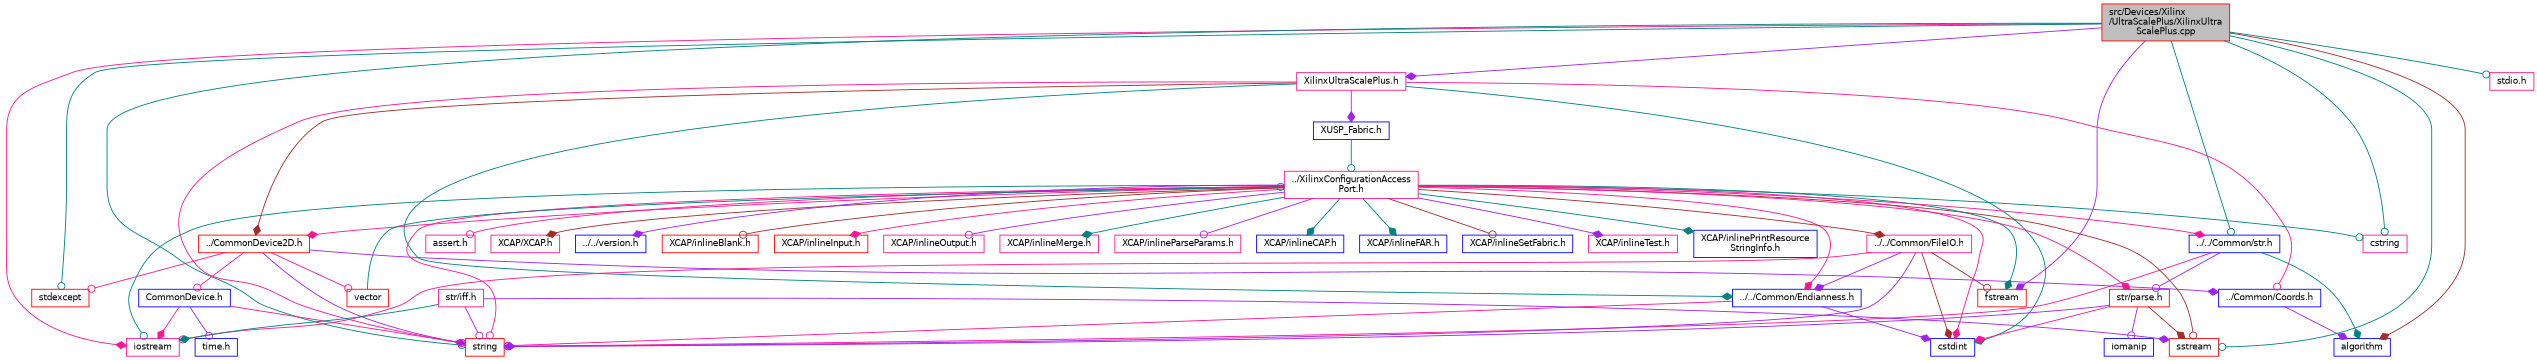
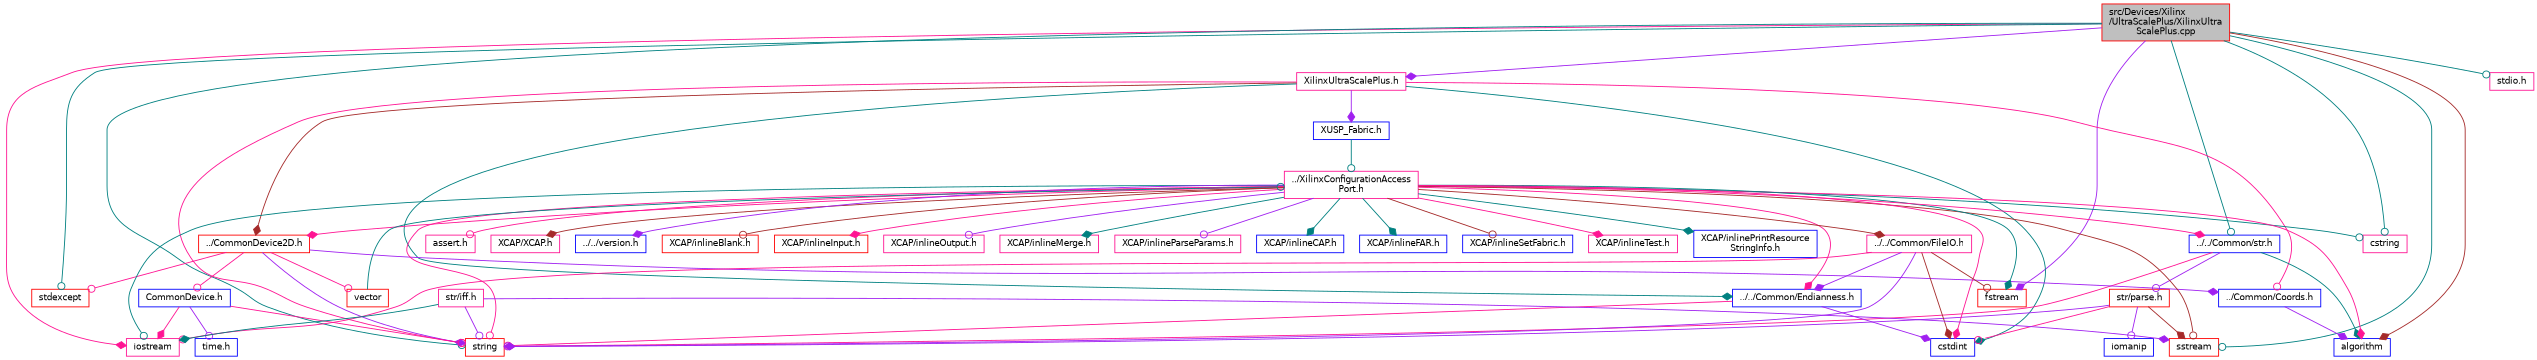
(1778, 199) -> (1918, 197)
(1506, 215) -> (1506, 215)
(2048, 322) -> (2048, 322)
